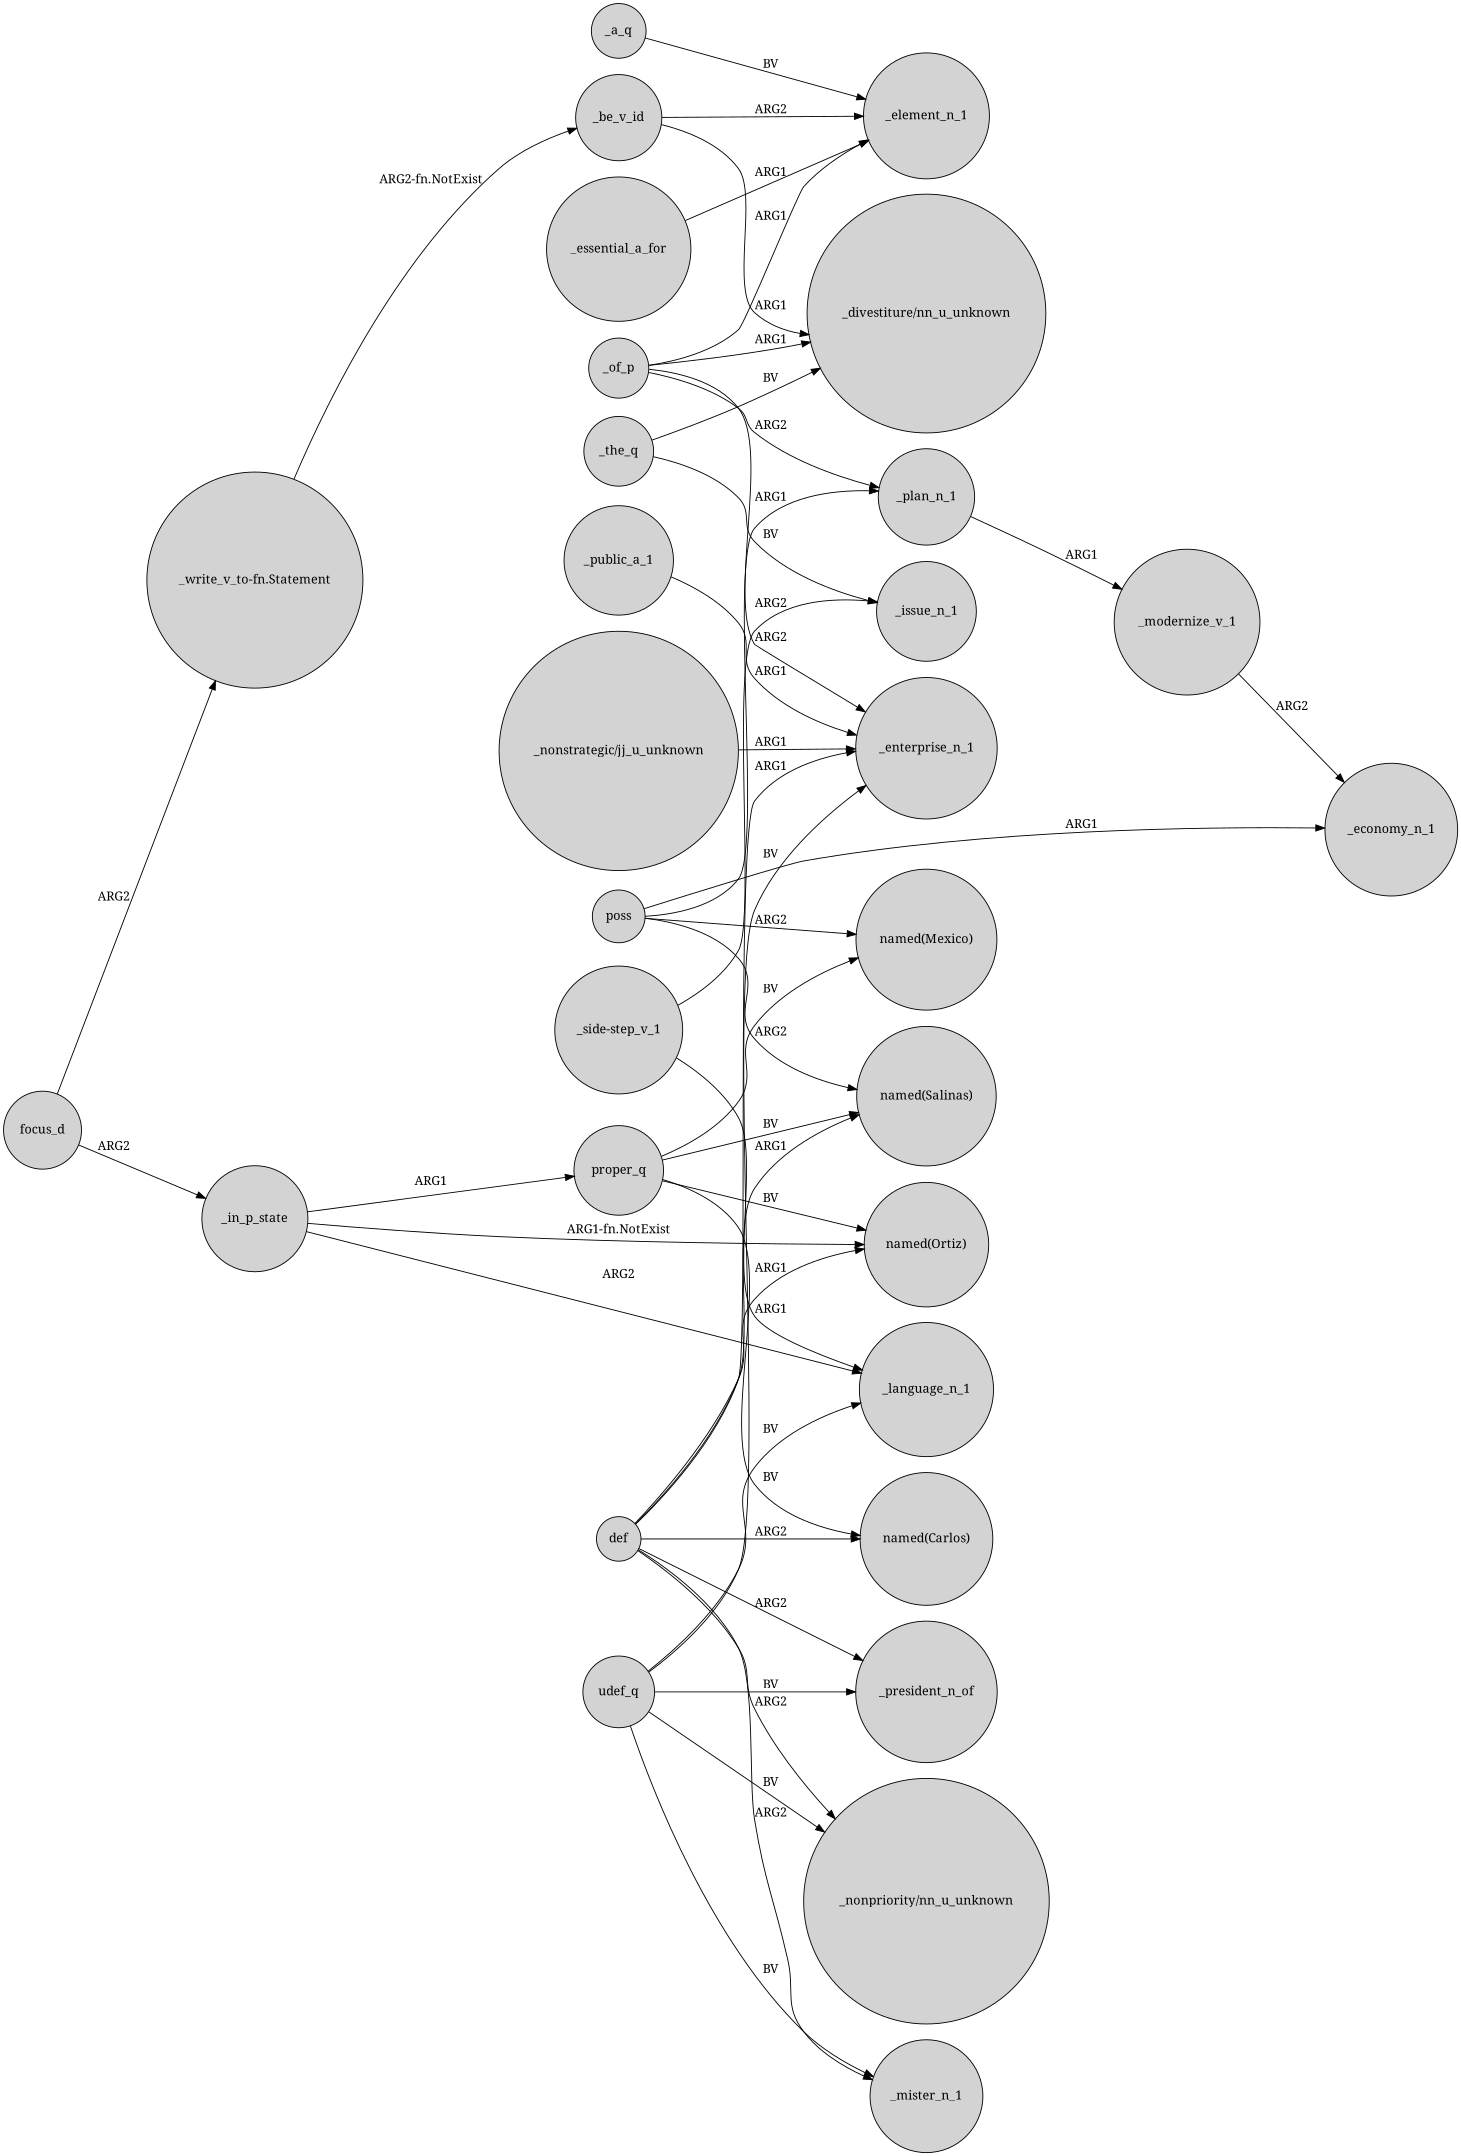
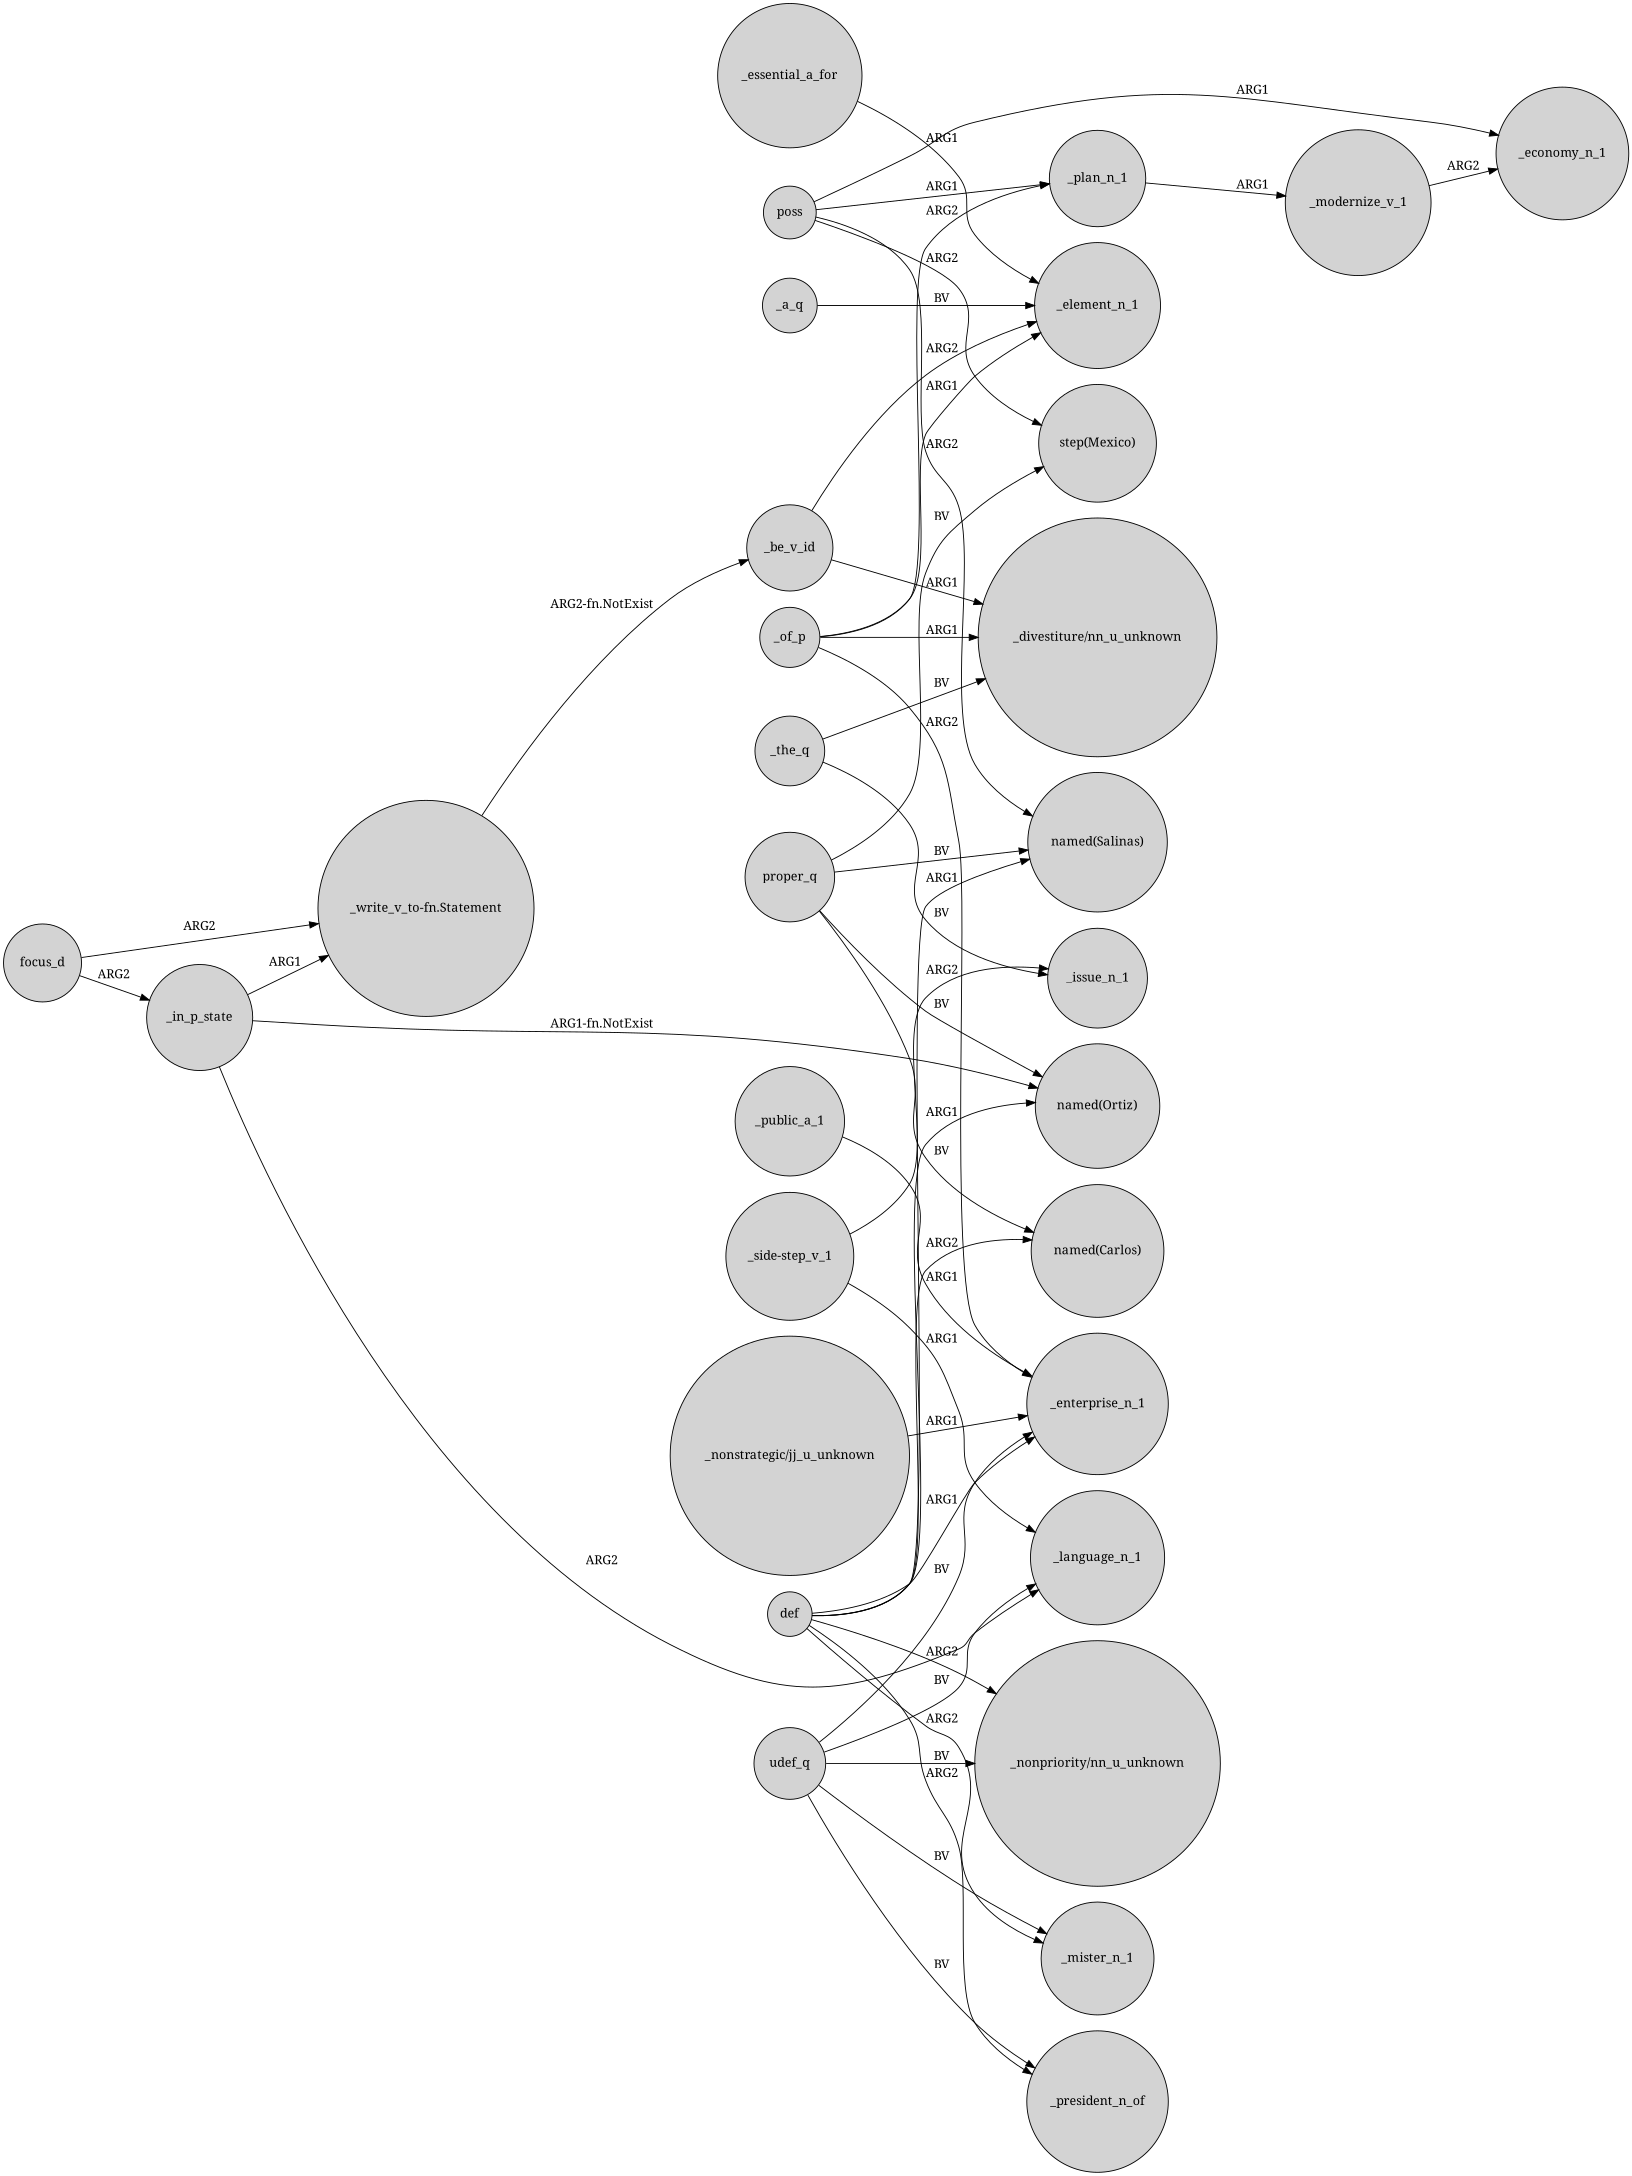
(926, 940) -> (1098, 443)
(437, 1195) -> (284, 977)
